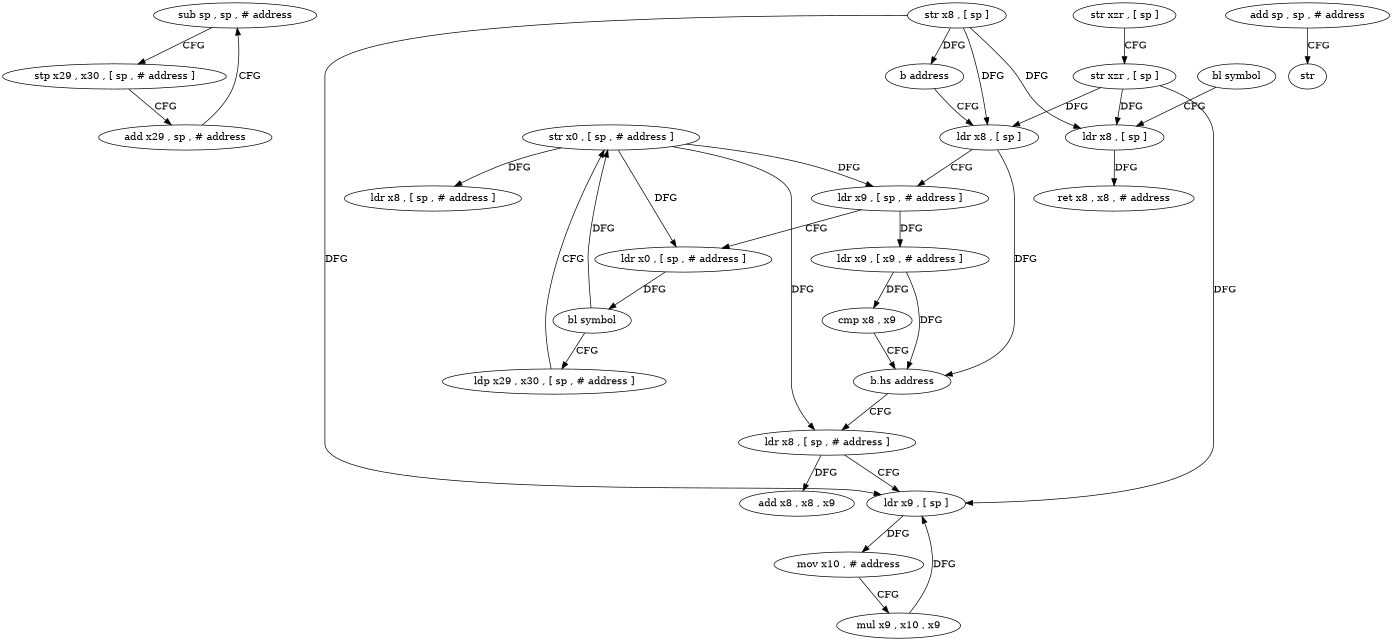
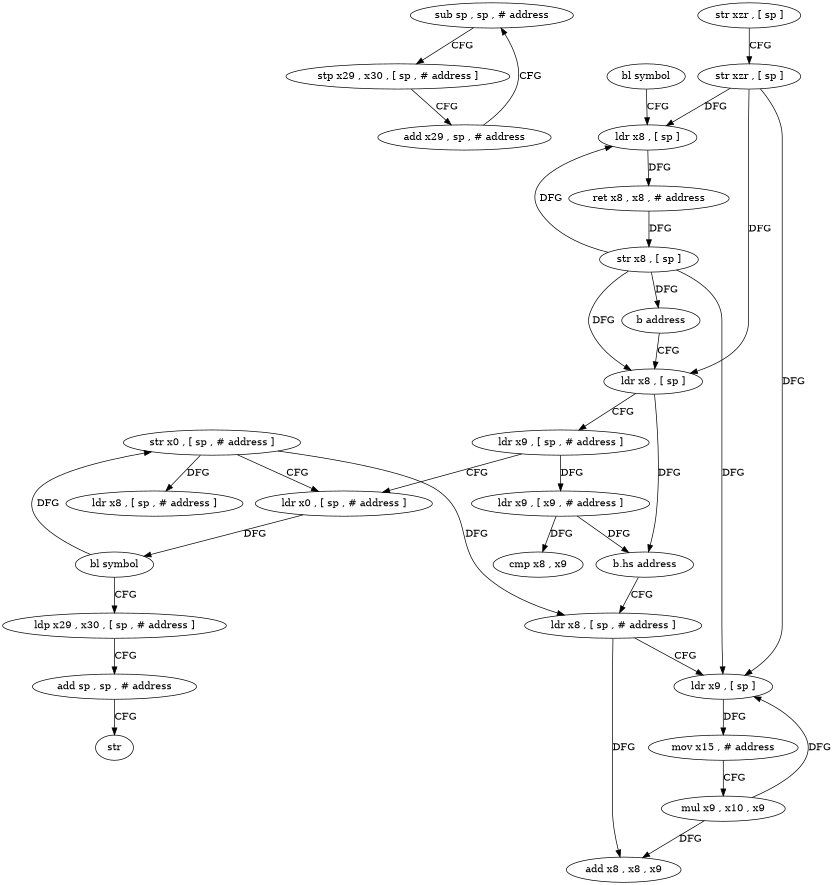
(778, 158) -> none
(666, 198) -> (298, 473)
none -> (649, 225)
(558, 259) -> (114, 653)
(883, 348) -> none
(849, 565) -> (723, 748)
none -> (677, 837)
